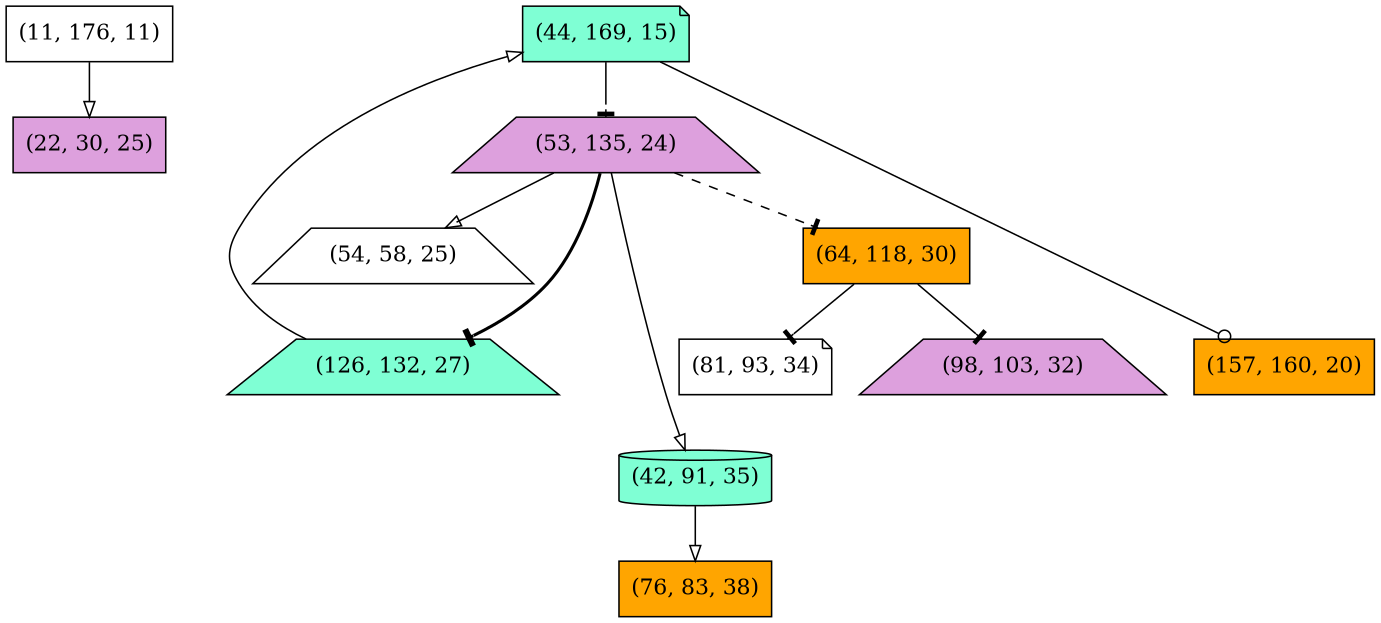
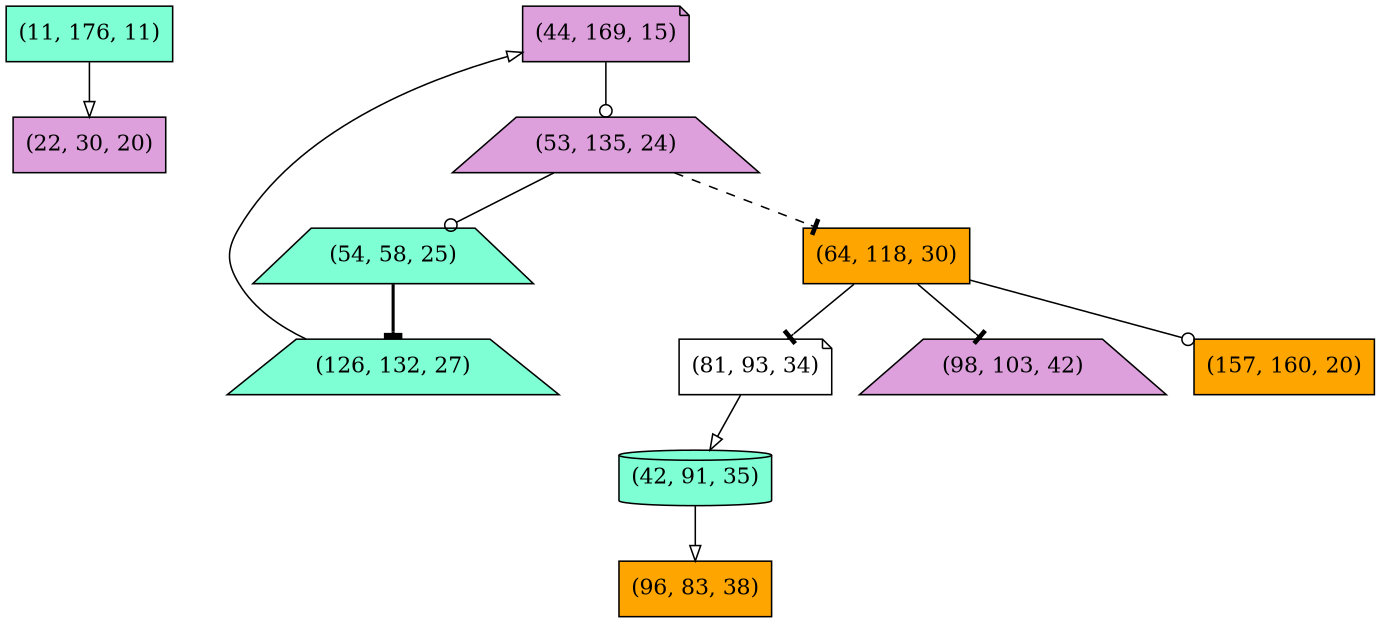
(89, 34) -> (89, 34)
(606, 34) -> (606, 34)
(606, 83) -> (606, 83)
(89, 145) -> (89, 145)
(505, 198) -> (505, 198)
(940, 198) -> (1076, 309)
(393, 256) -> (393, 256)
(558, 271) -> (393, 308)
(642, 305) -> (729, 416)
(1013, 367) -> (1013, 367)
(695, 589) -> (695, 589)
